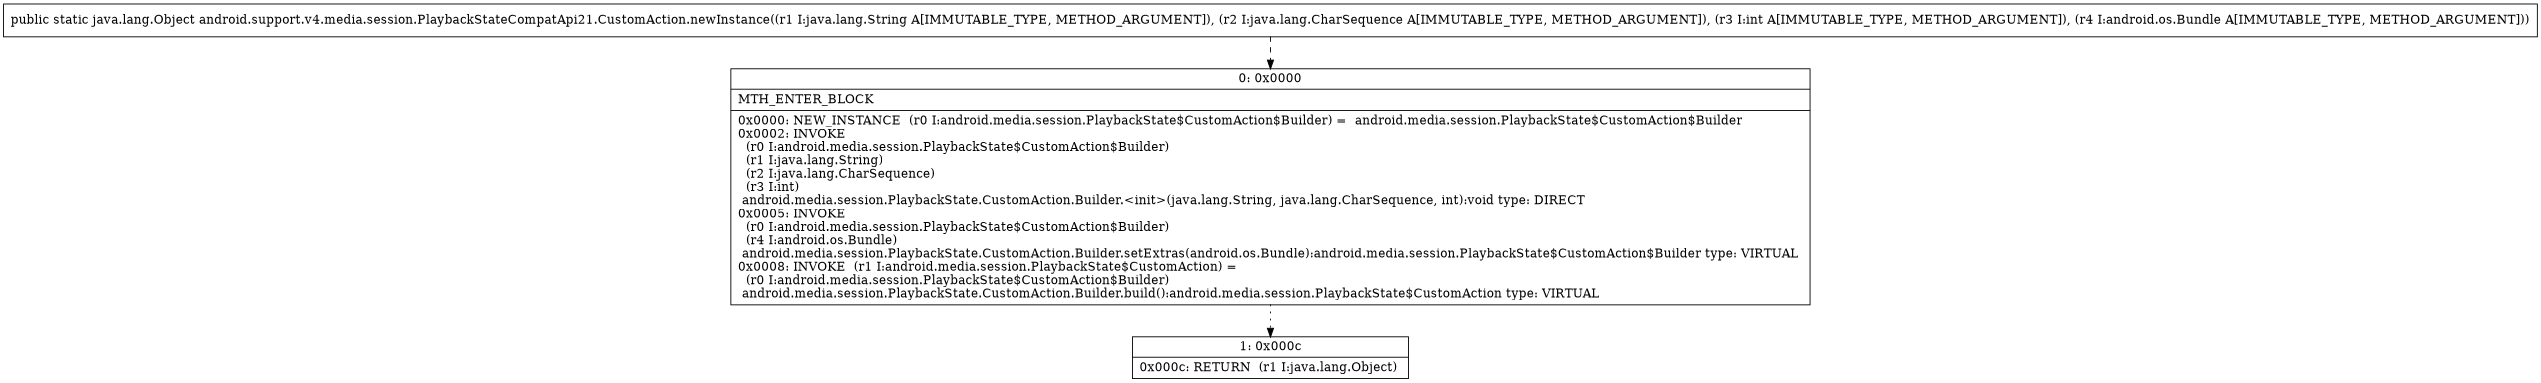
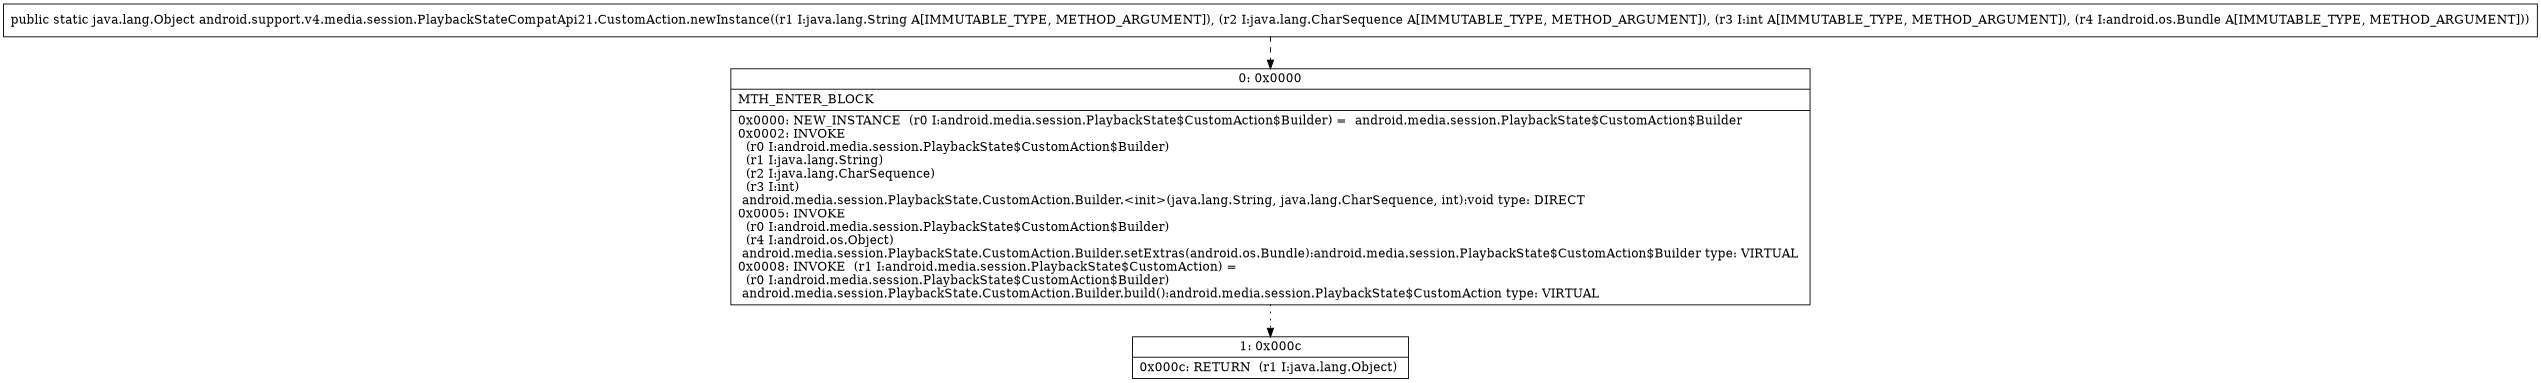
(818, 241) -> (816, 241)
